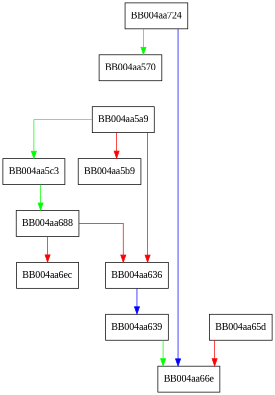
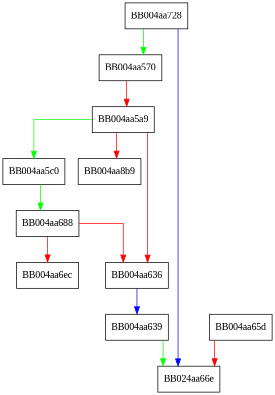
(156, 16) -> (156, 16)
none -> (127, 90)
(34, 172) -> (34, 172)
(110, 172) -> (110, 172)
(189, 379) -> (189, 379)
